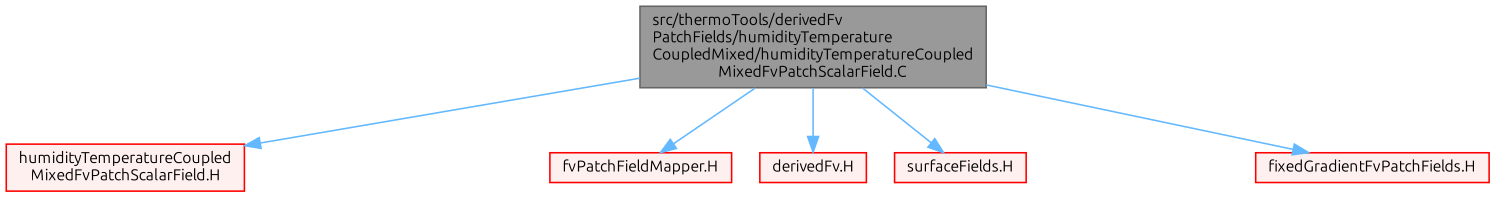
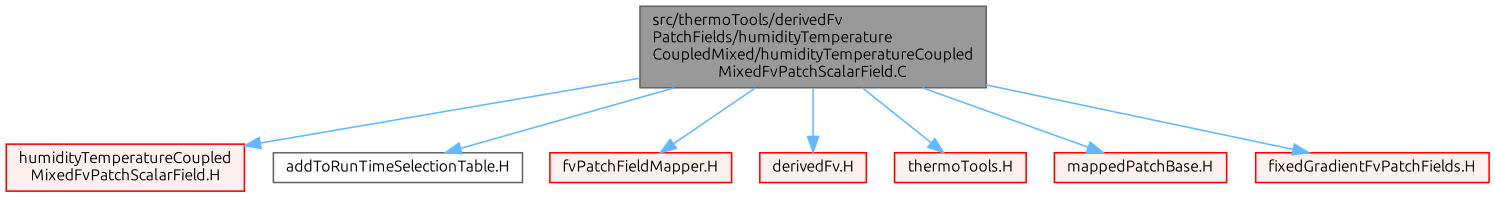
none -> (398, 168)
(960, 168) -> (960, 168)
none -> (1141, 168)
